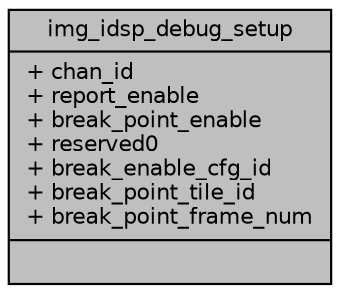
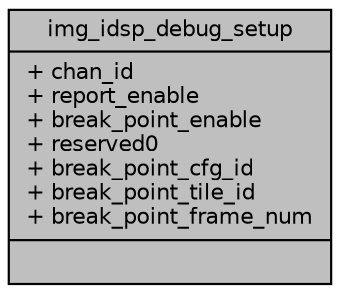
(149, 169) -> (140, 169)
